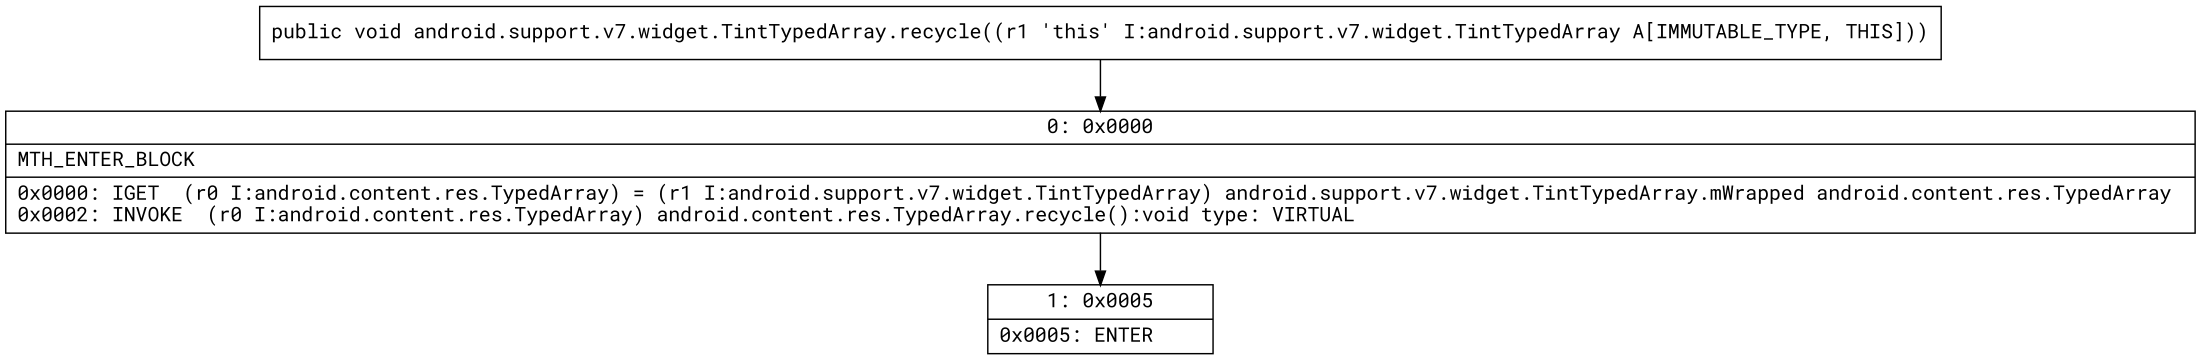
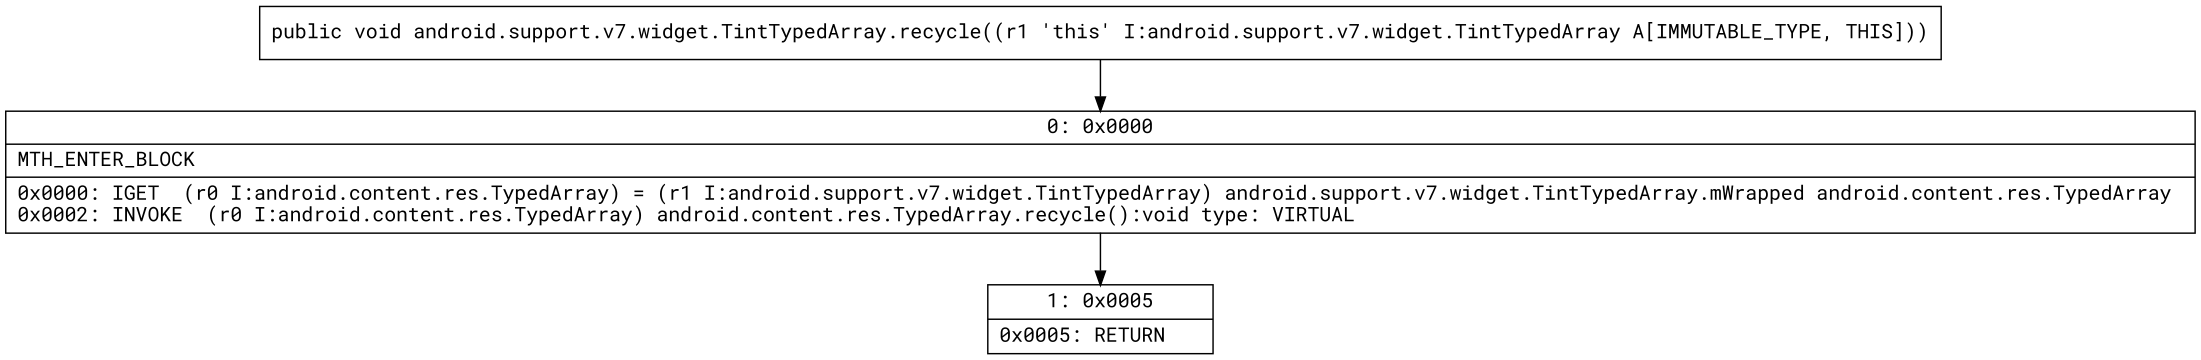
(1095, 336) -> (1100, 336)
